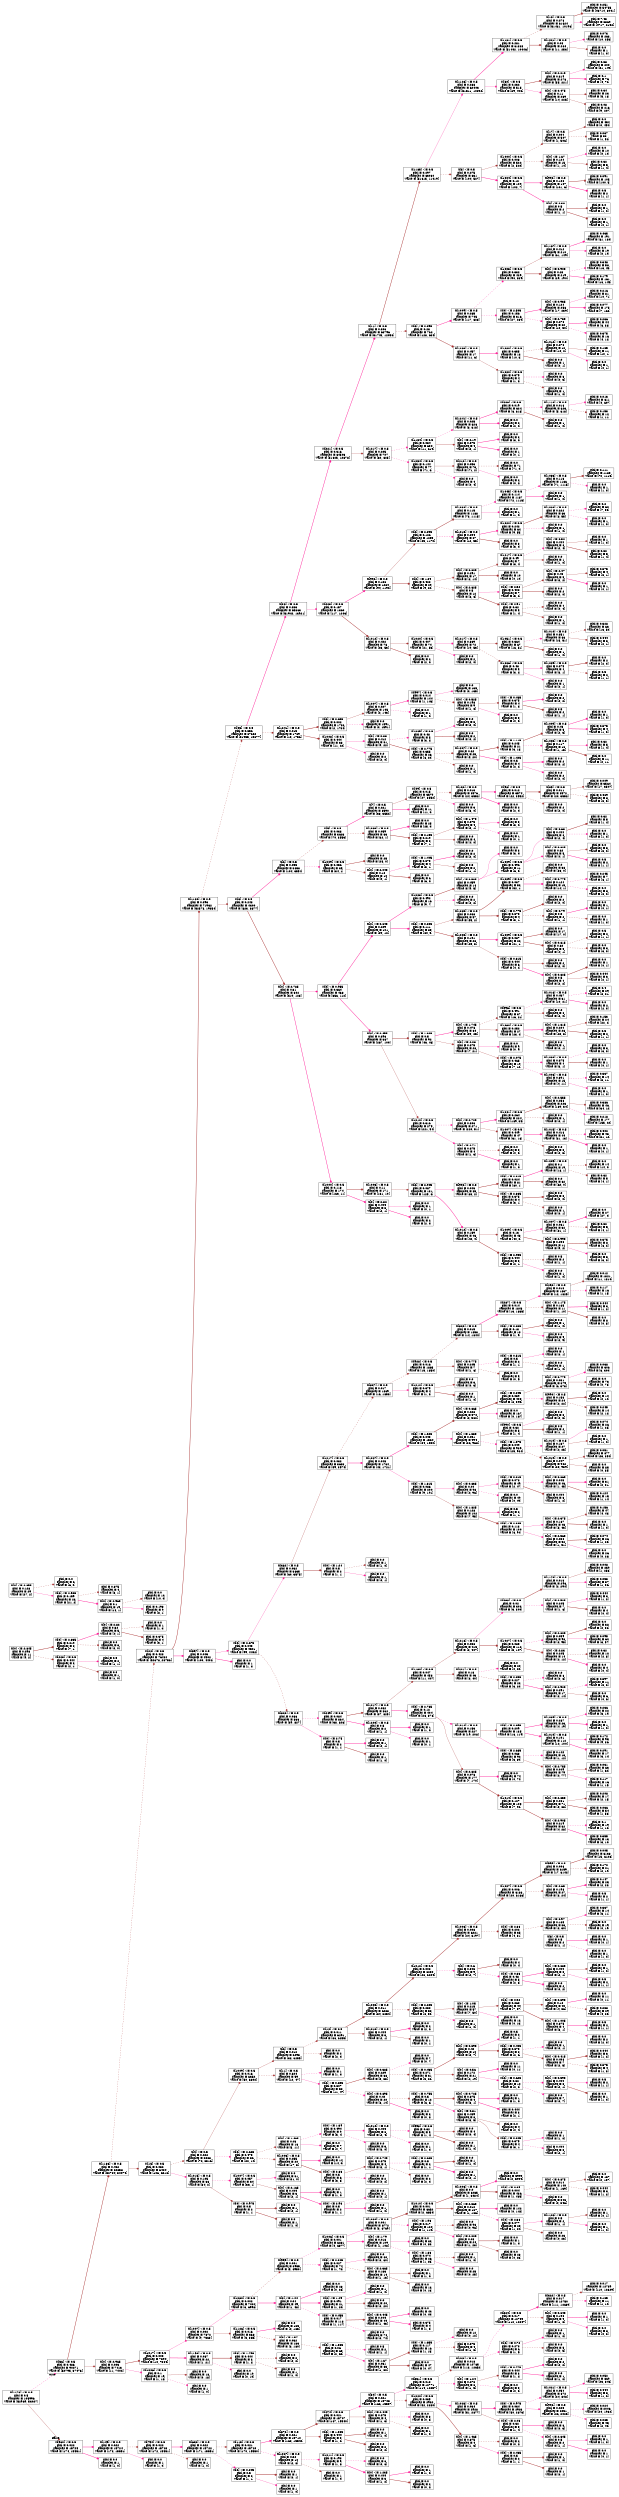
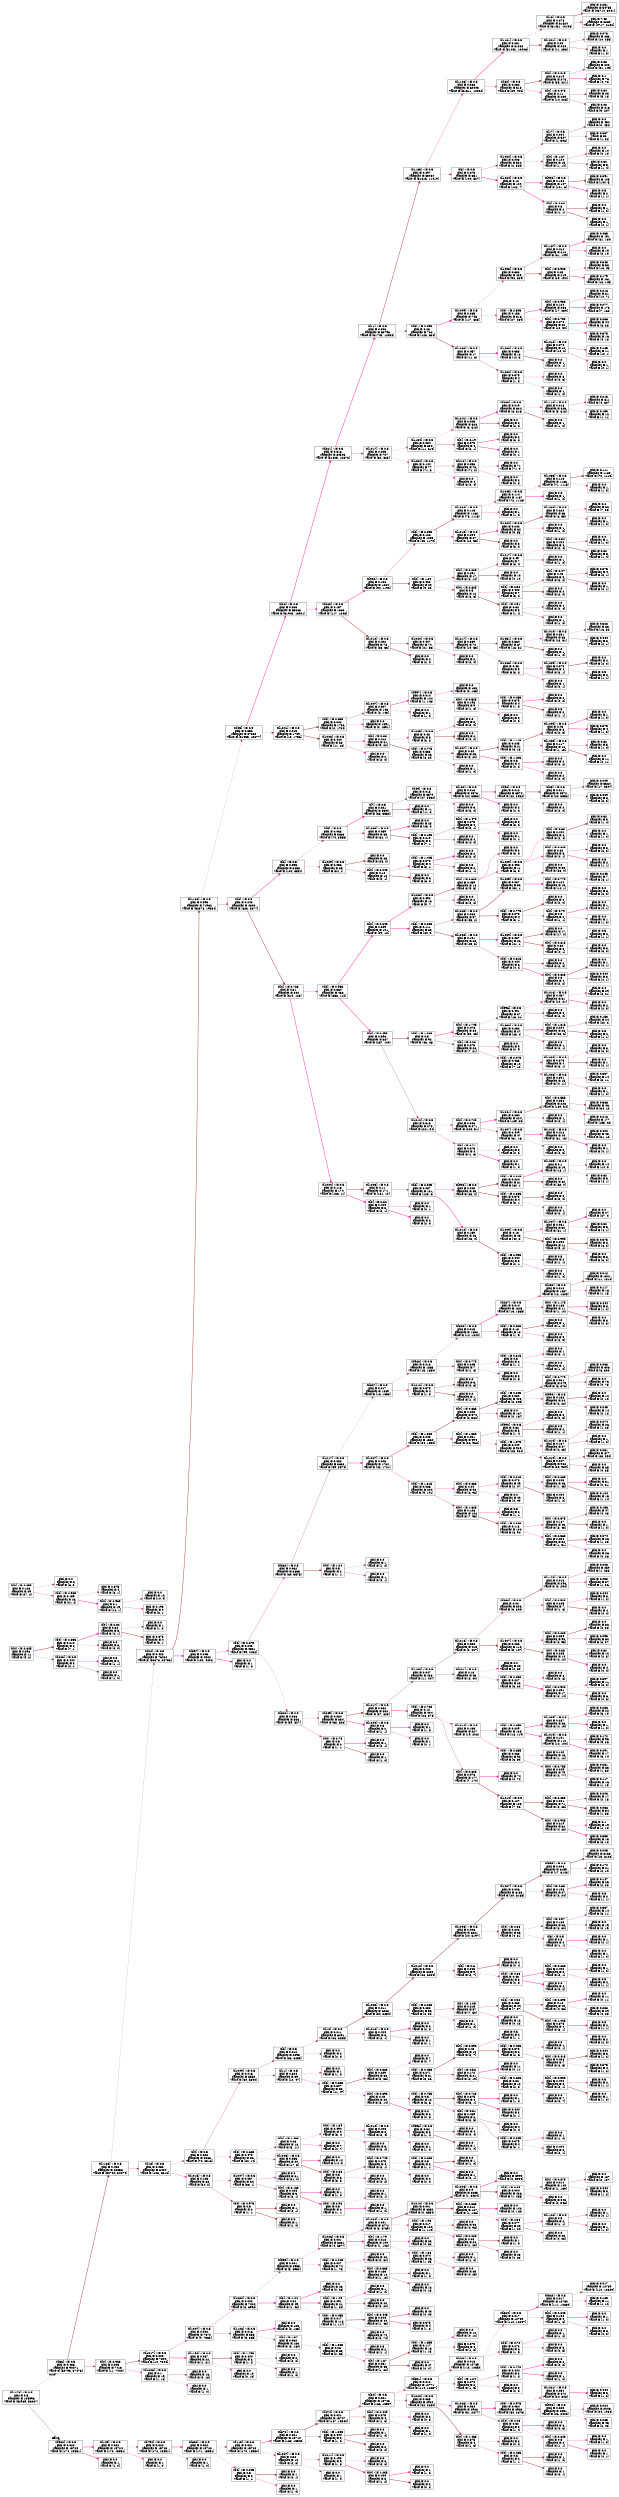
(532, 407) -> (532, 407)
(487, 1235) -> none
none -> (533, 1936)
(599, 2379) -> none
